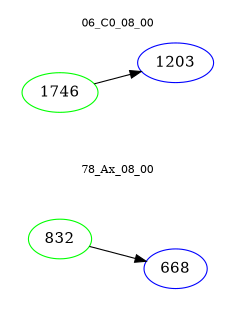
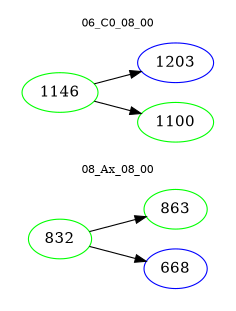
(60, 93) -> (60, 93)
none -> (176, 122)
(118, 170) -> (118, 170)
none -> (176, 209)
